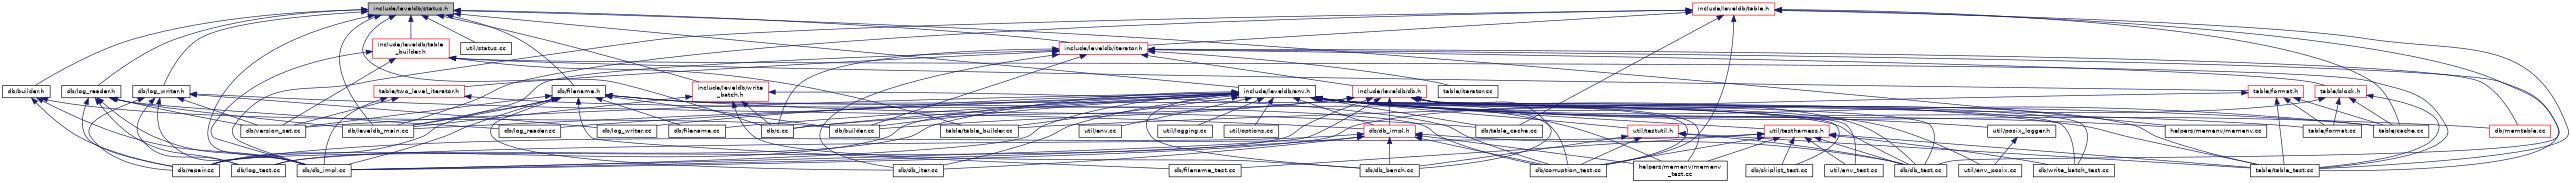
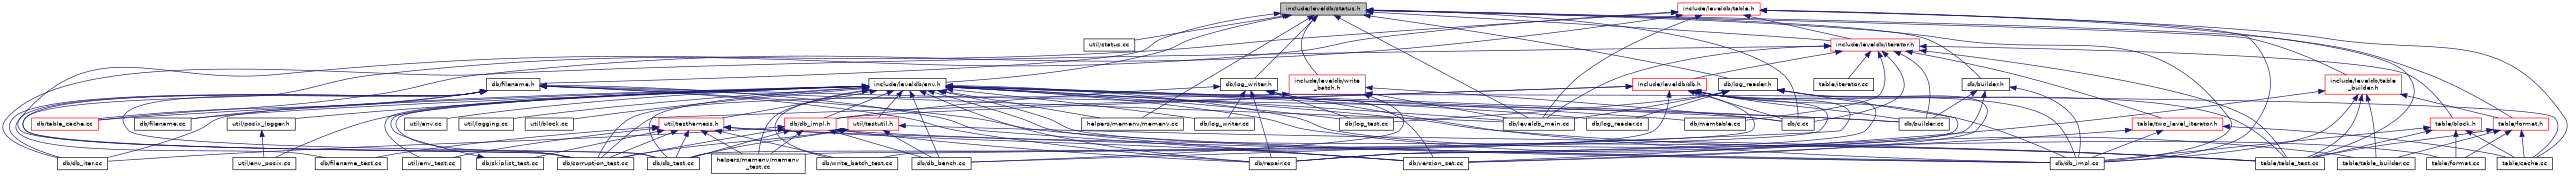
none -> (1951, 24)
(1611, 107) -> (579, 98)
(1251, 131) -> (549, 124)
(1509, 131) -> (65, 124)
(2520, 131) -> (1715, 124)
(905, 143) -> (1067, 143)
